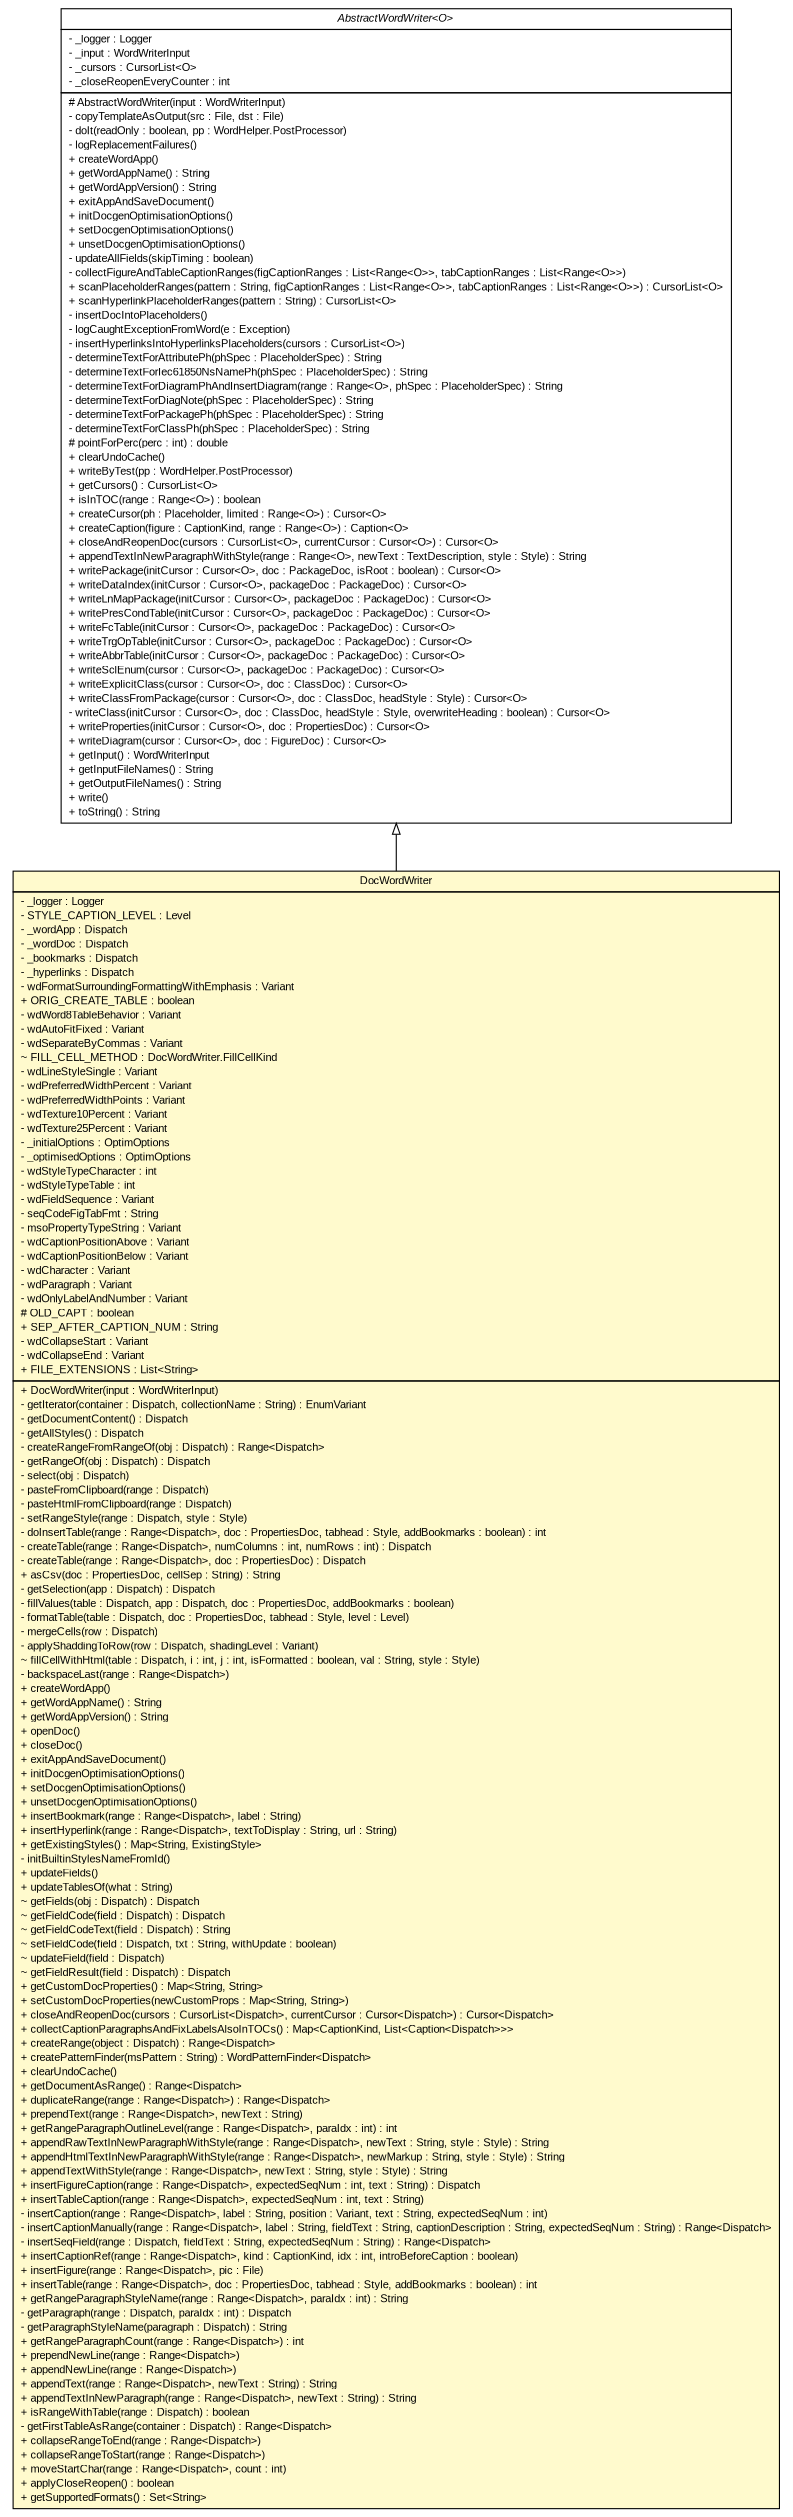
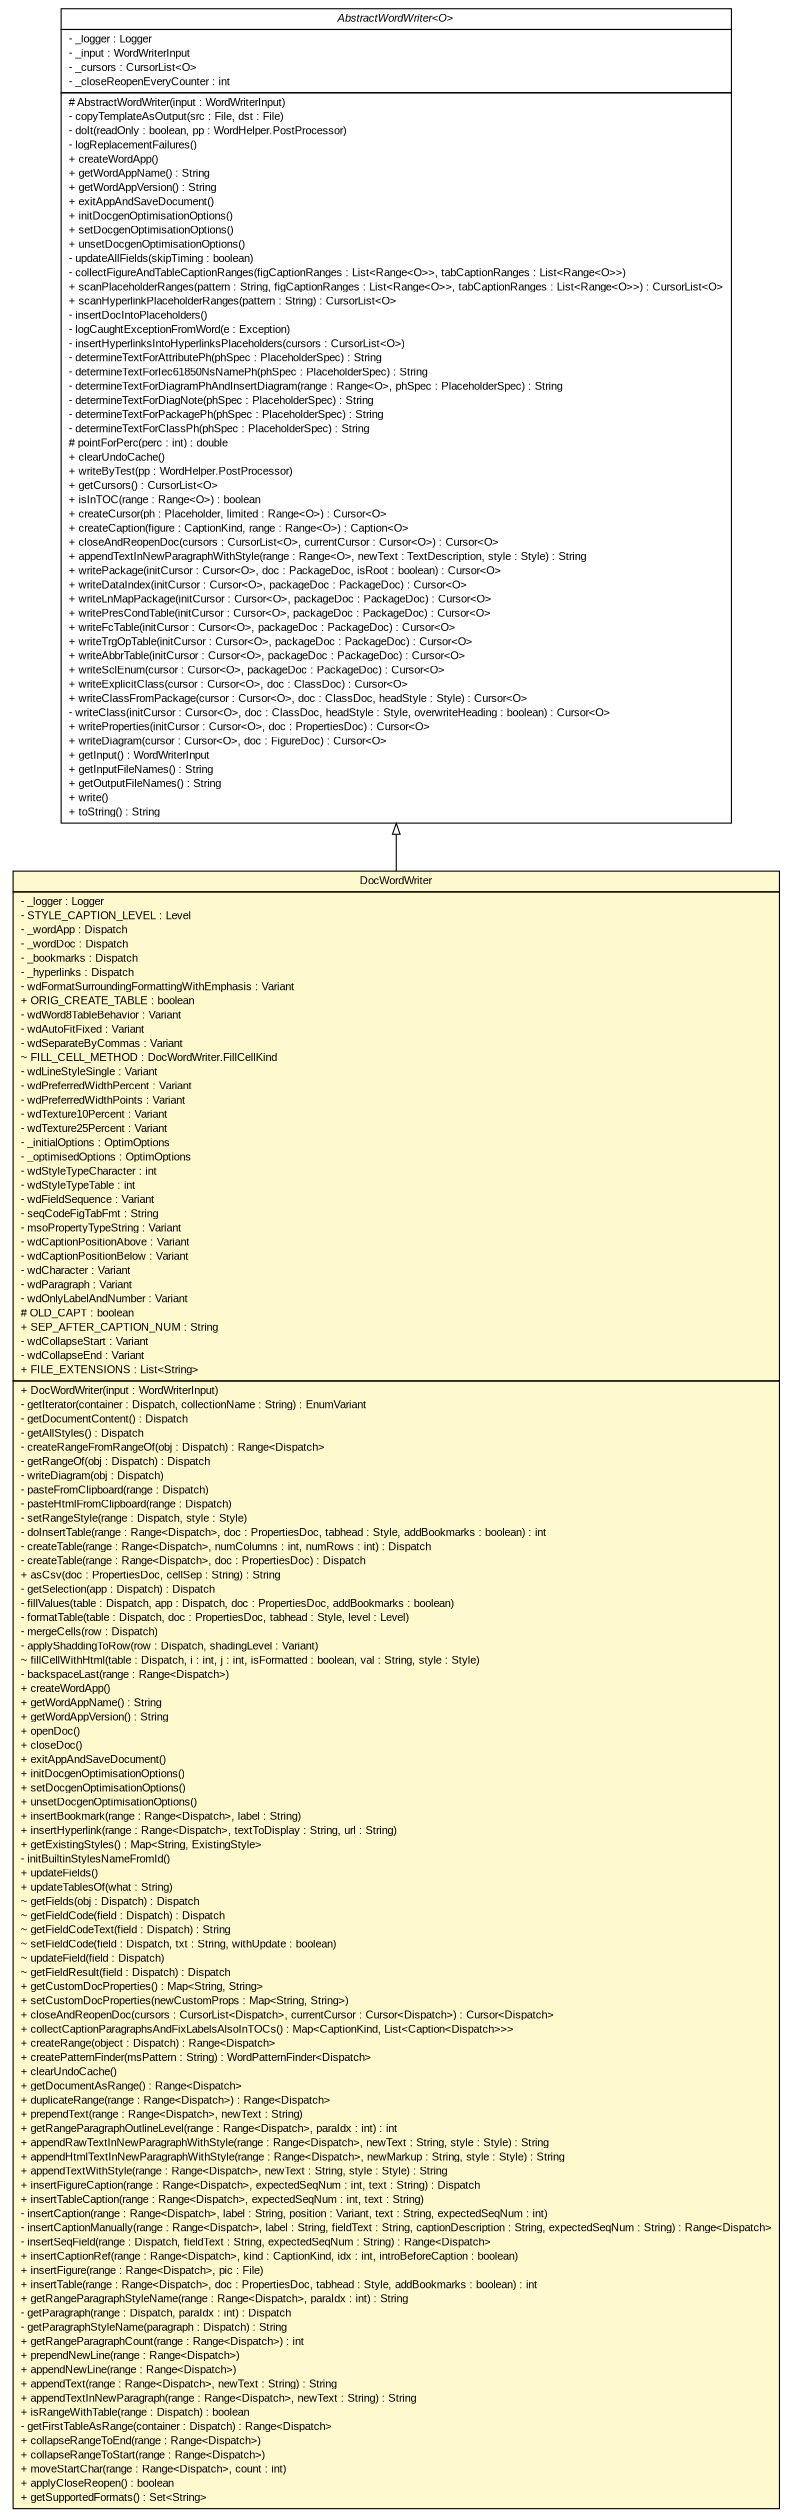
(75, 1476) -> (92, 1476)
